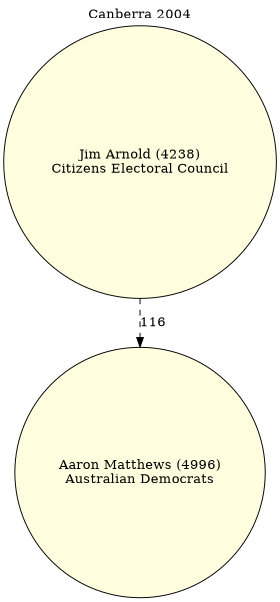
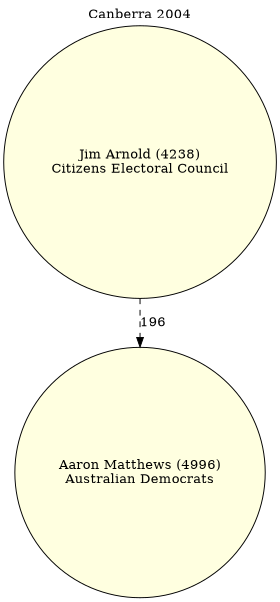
(153, 323) -> (153, 323)
